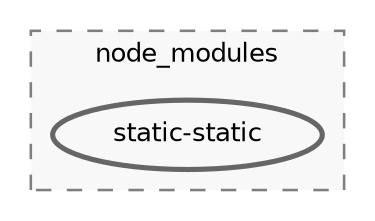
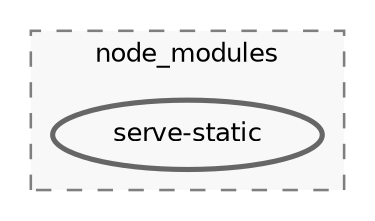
(187, 135) -> (187, 135)
